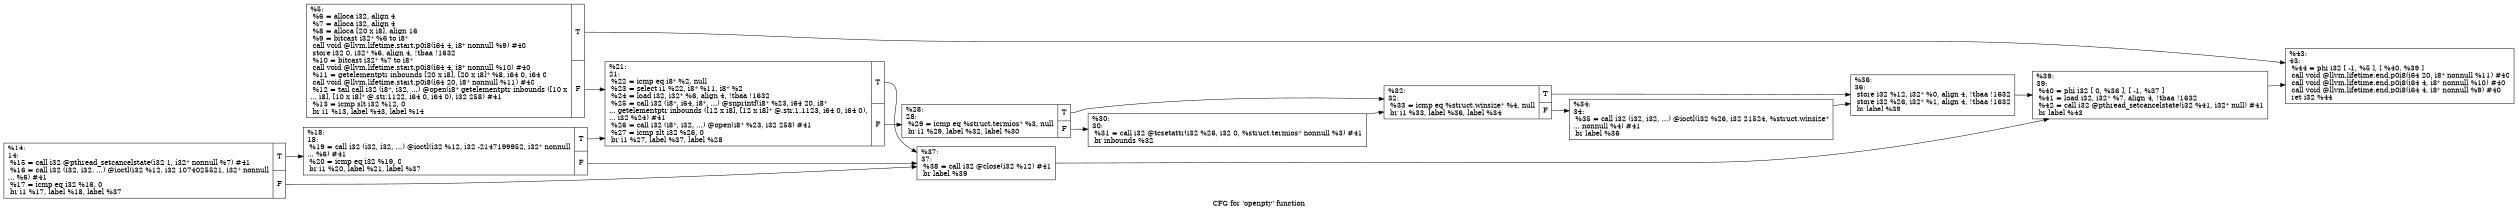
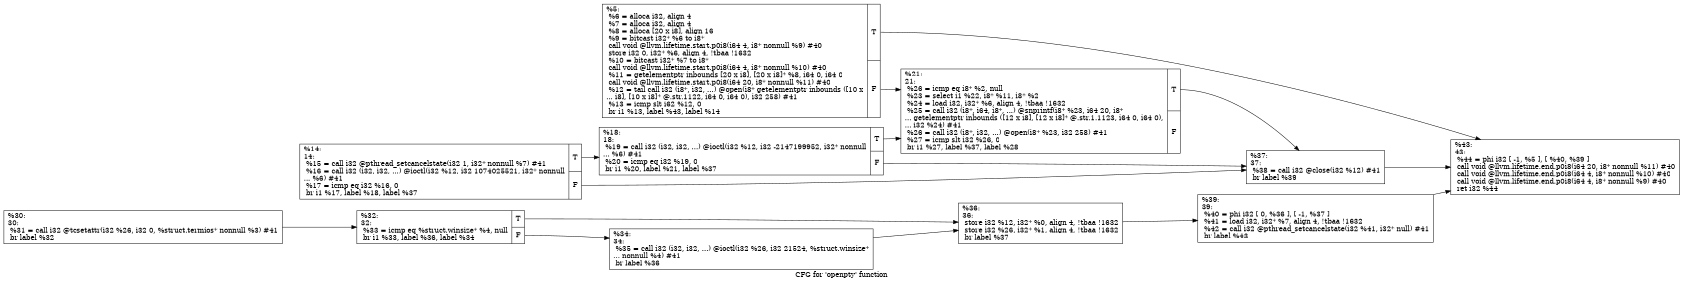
(658, 82) -> (954, 89)
(358, 105) -> (654, 105)
(1878, 109) -> (986, 238)
(986, 121) -> none
(1123, 141) -> (31, 238)
(1551, 162) -> (1415, 167)
